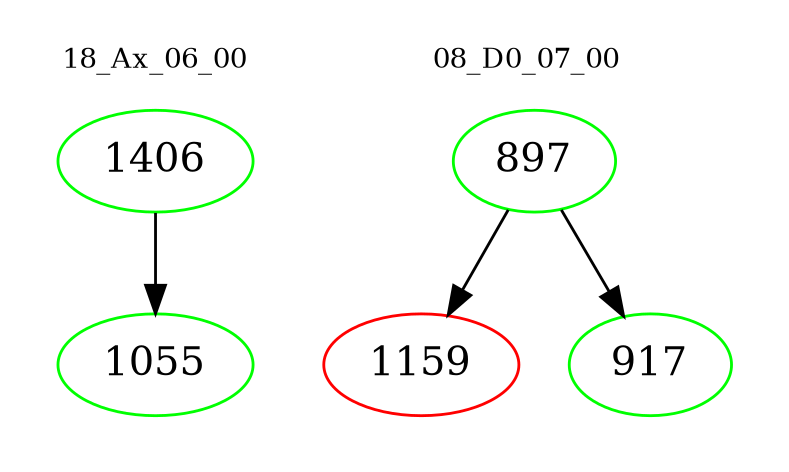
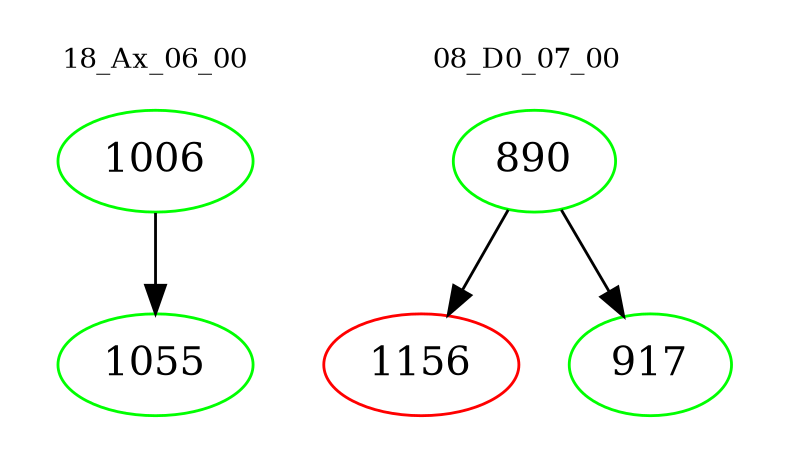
(156, 161) -> (156, 161)
(534, 161) -> (534, 161)
(421, 365) -> (421, 365)
